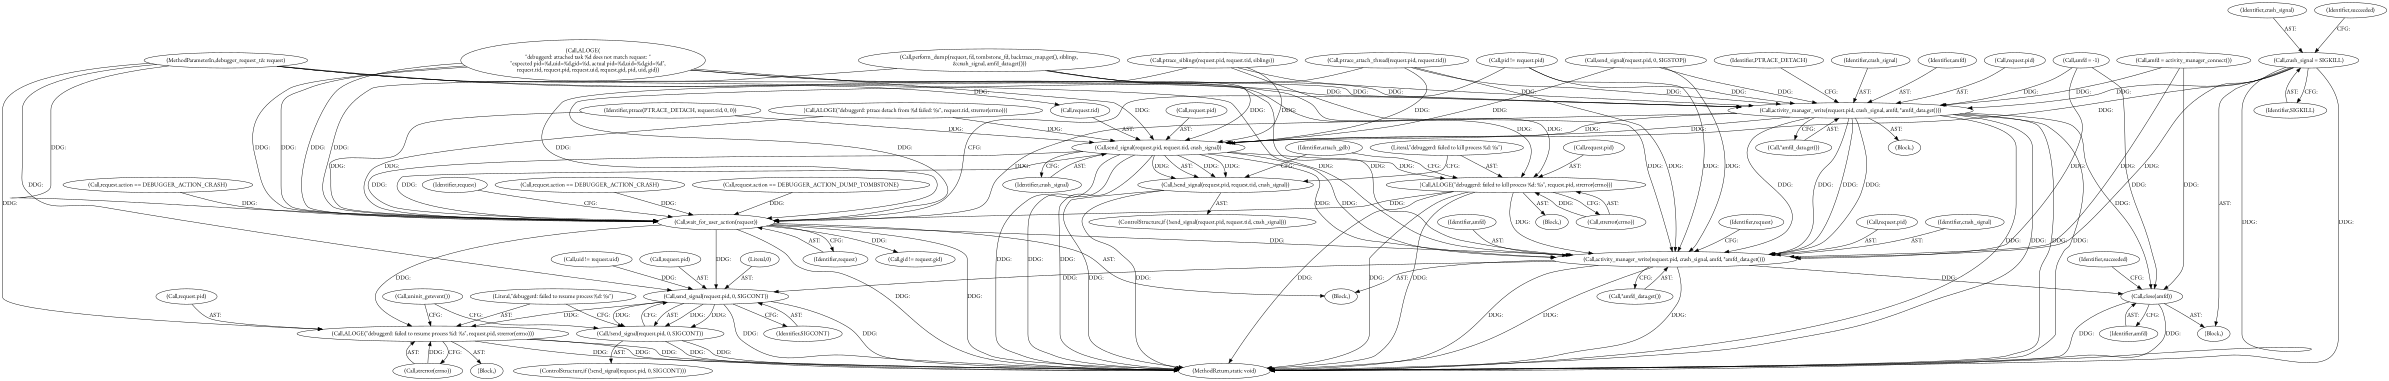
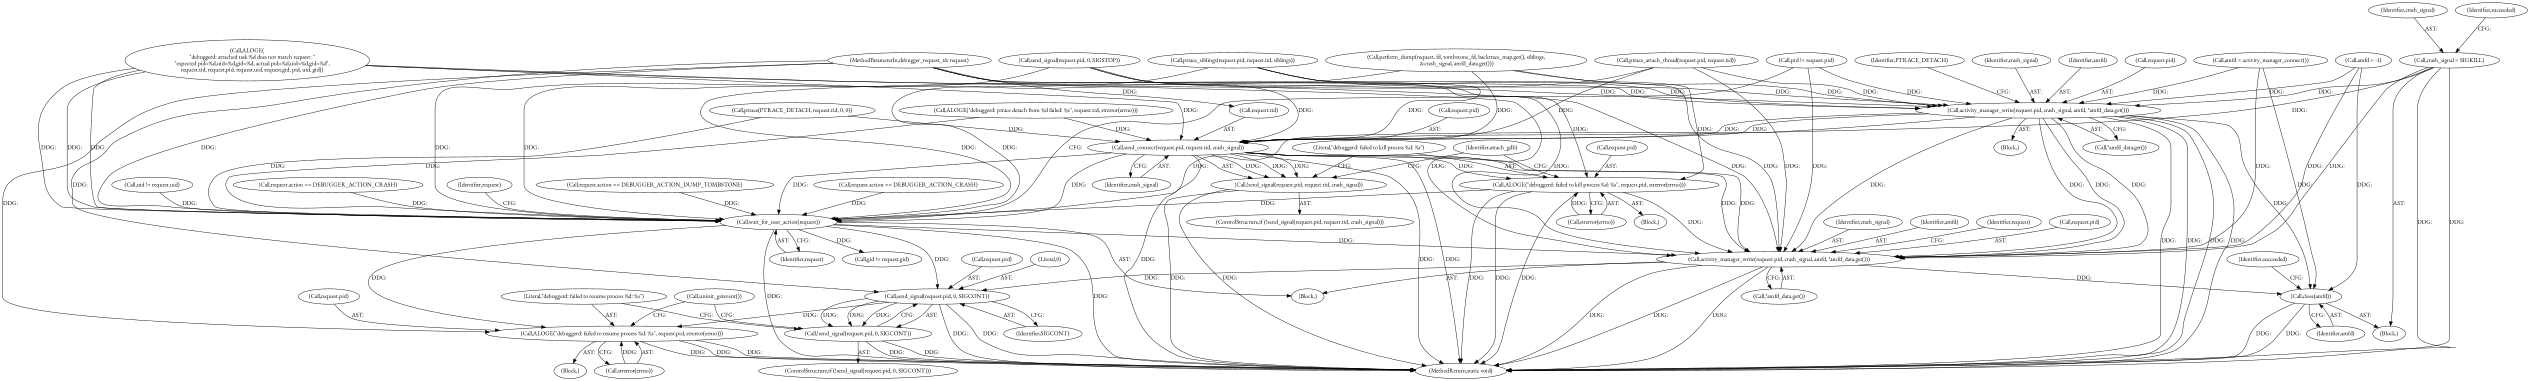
none -> (555, 86)
(670, 110) -> (792, 110)
(2290, 110) -> none
(1158, 148) -> (1178, 148)
(651, 277) -> (436, 217)
